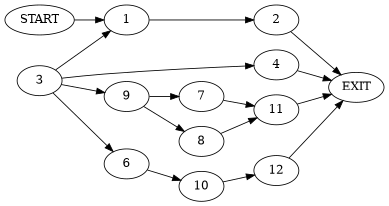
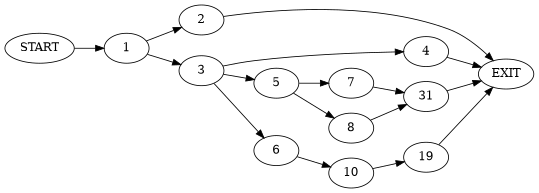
(80, 53) -> (160, 58)
(127, 97) -> (276, 83)
(276, 110) -> (426, 97)
(276, 171) -> (426, 157)
